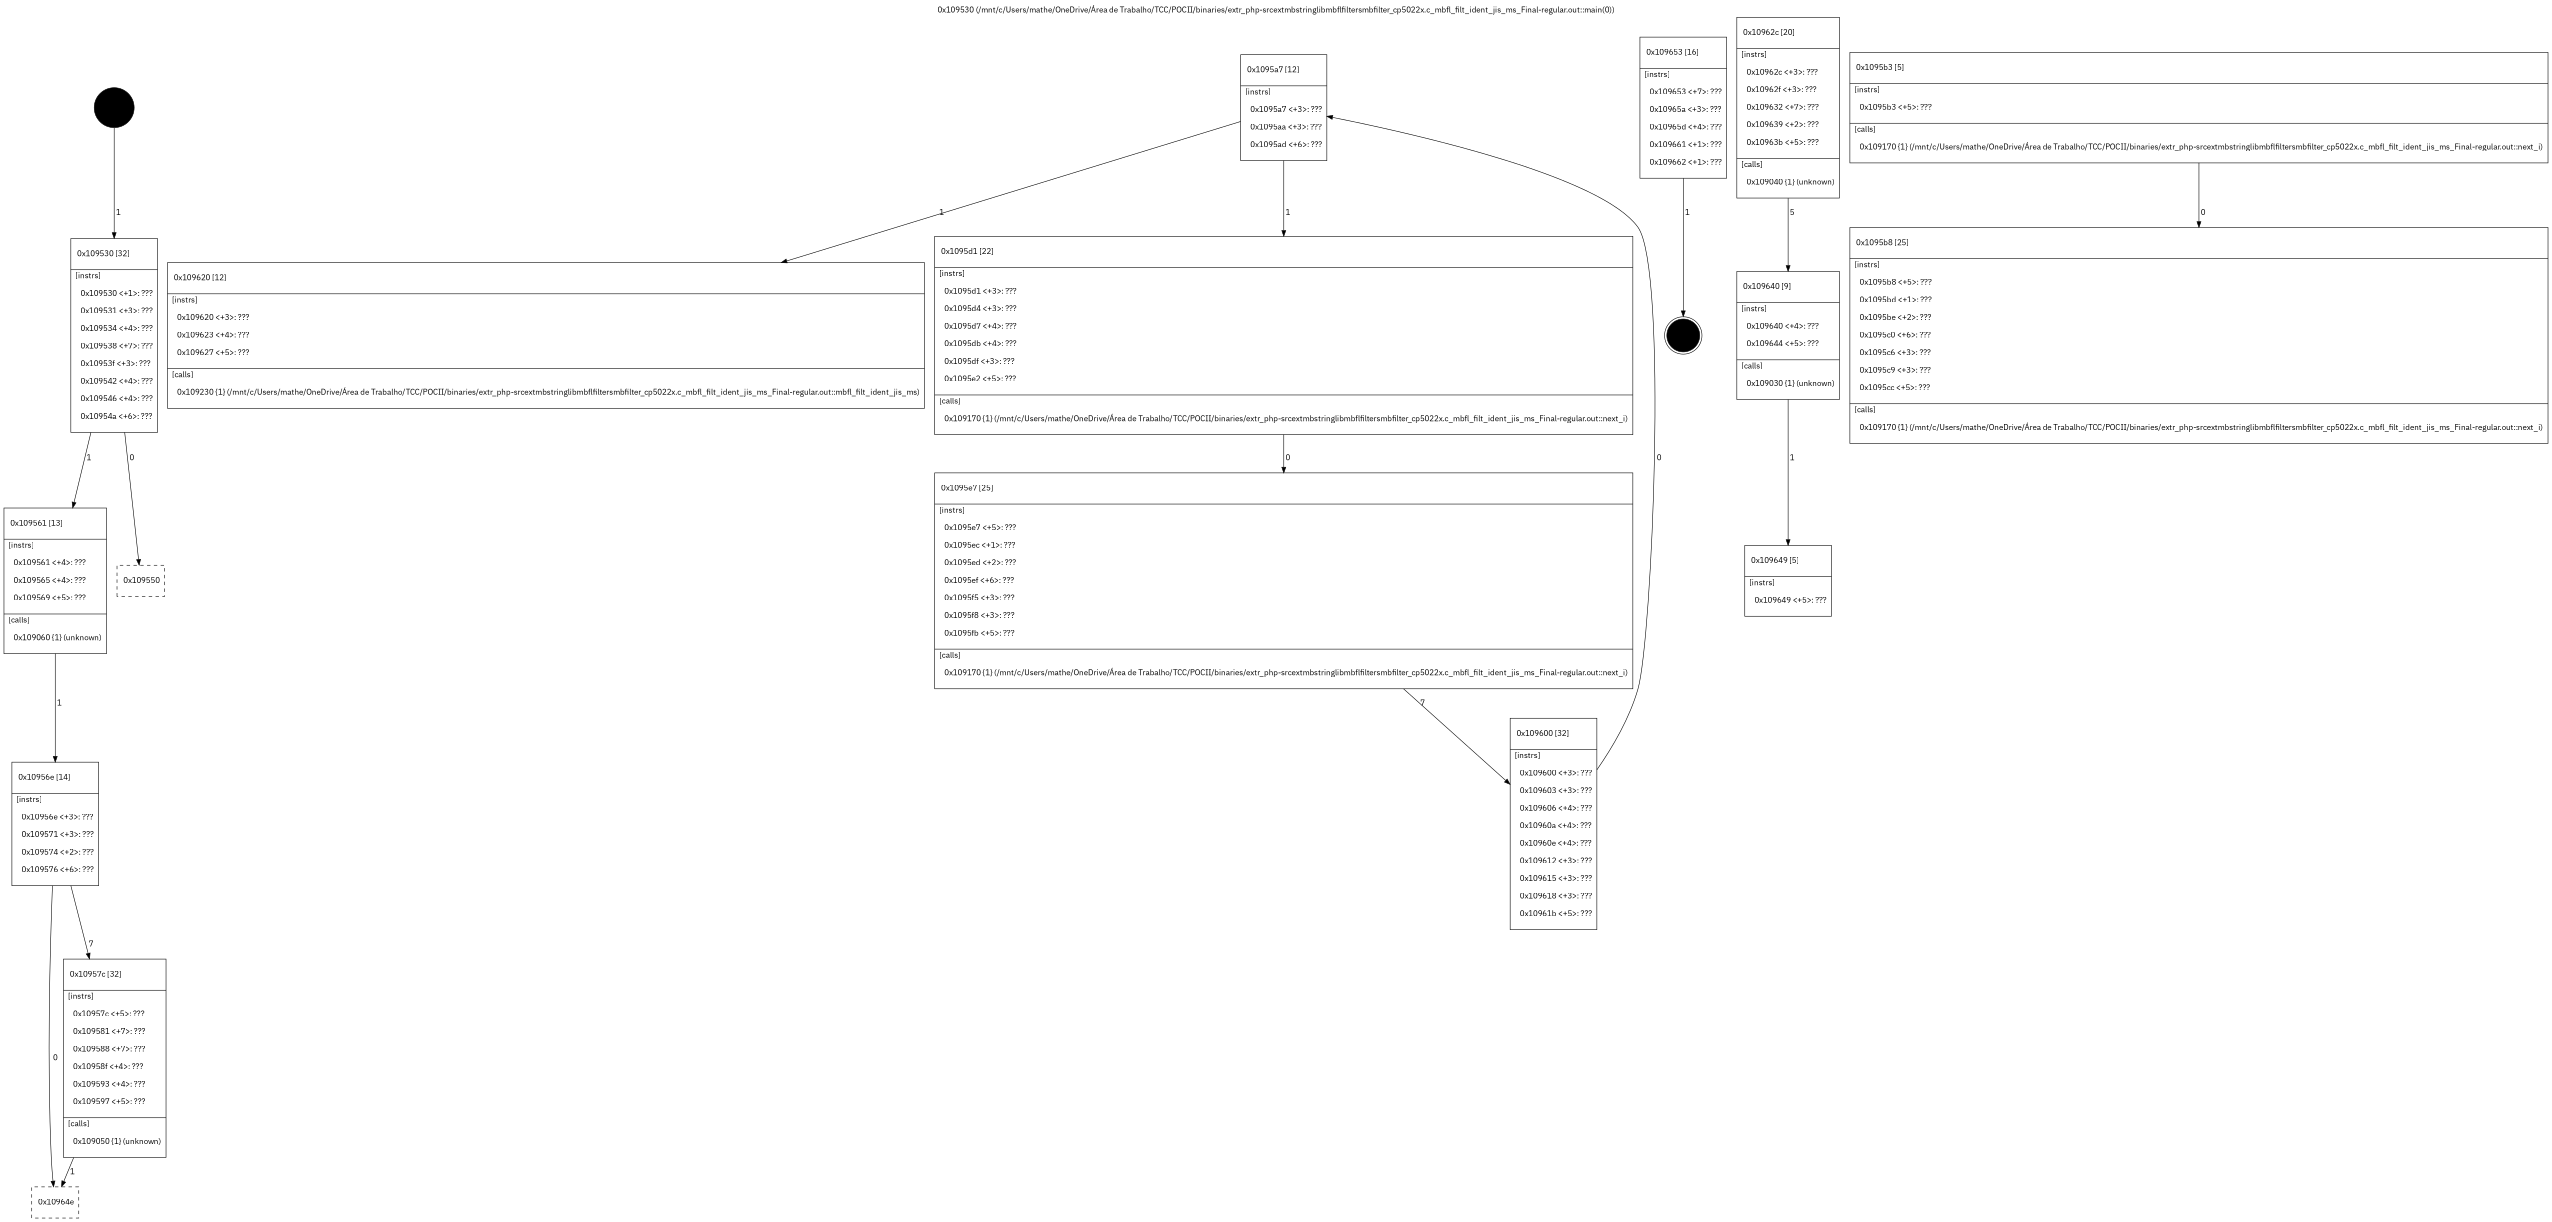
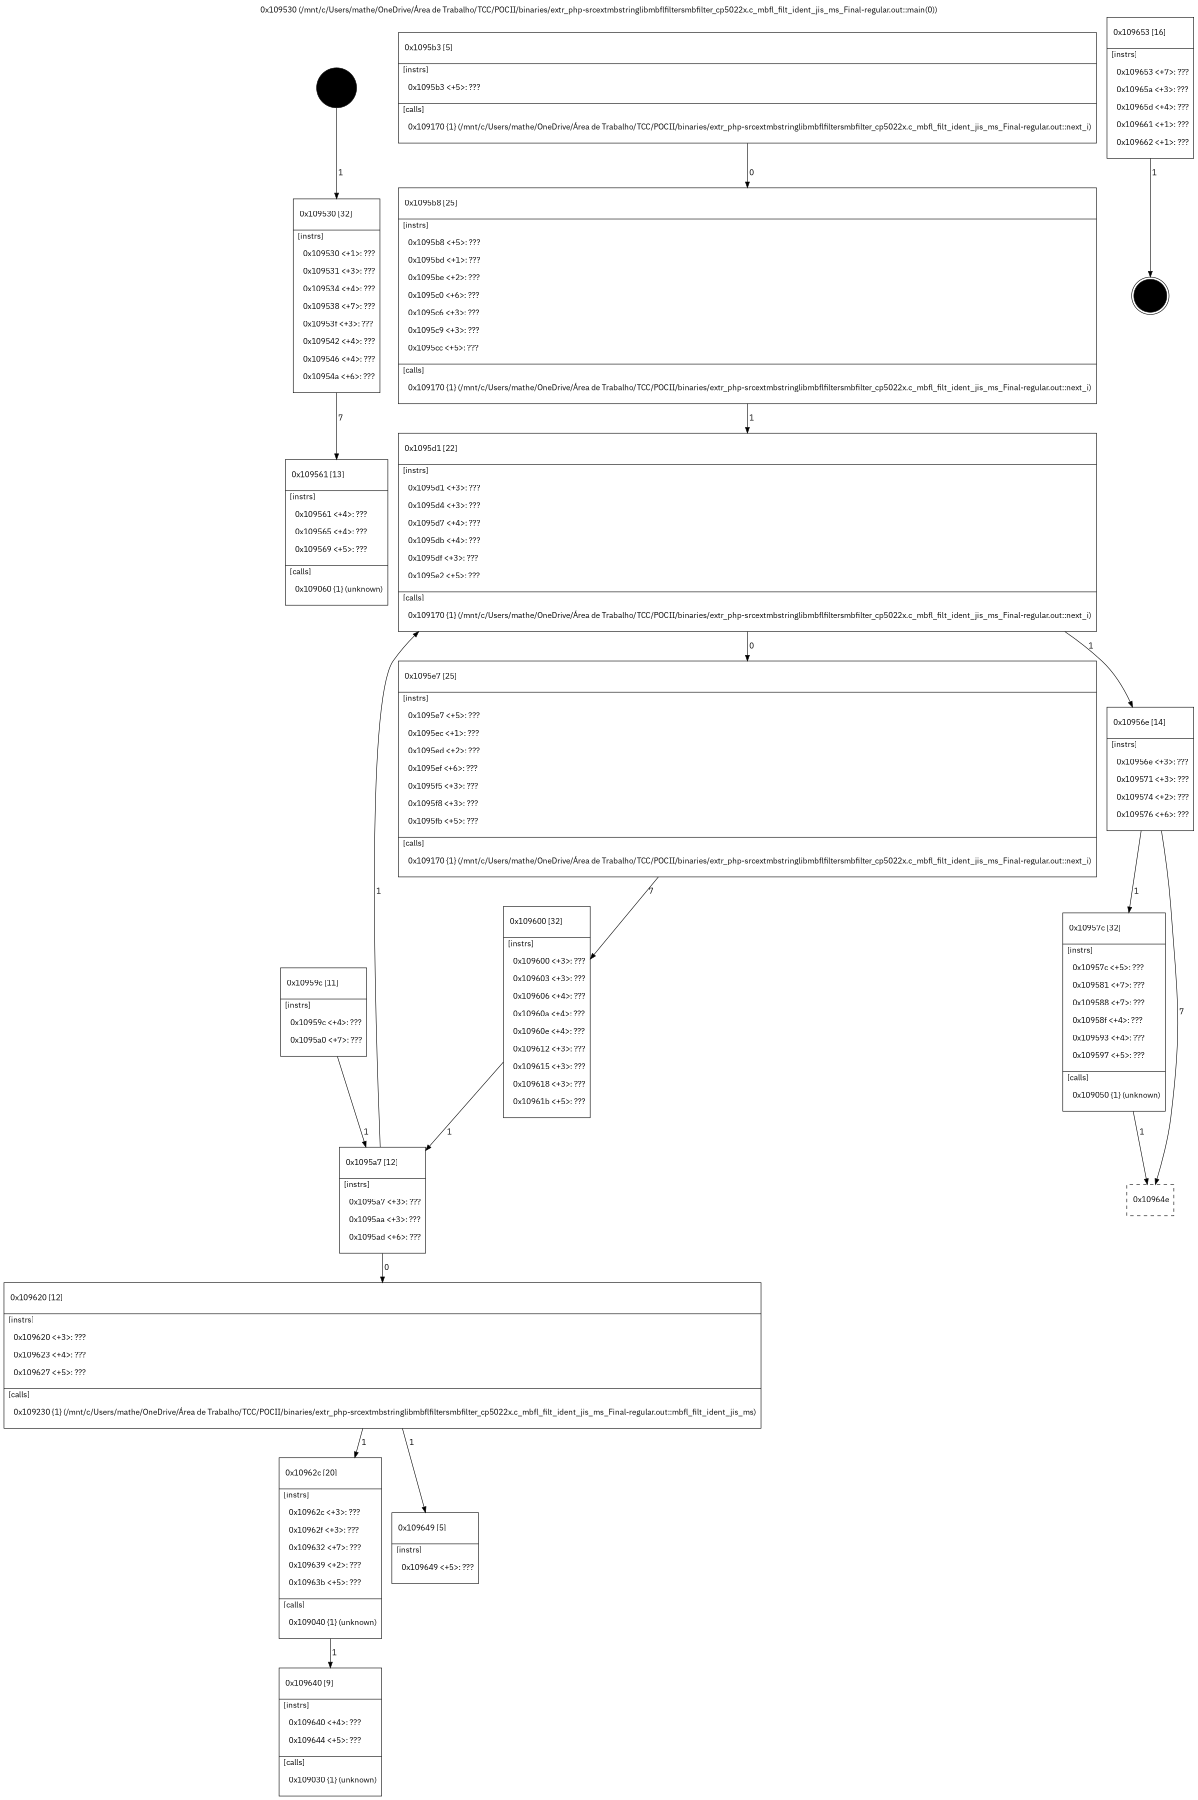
(941, 213) -> (386, 1268)
(1792, 213) -> (334, 1653)
none -> (747, 416)
(88, 458) -> (340, 418)
(1658, 458) -> (449, 1132)
(1788, 470) -> (413, 1468)
(141, 581) -> none
(55, 705) -> (1103, 662)
(90, 944) -> (1136, 892)
none -> (324, 1012)
(55, 1058) -> (1181, 1012)
none -> (360, 1440)
